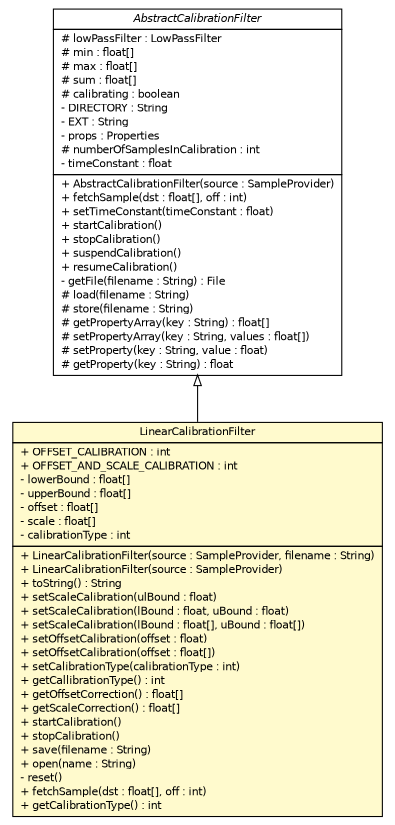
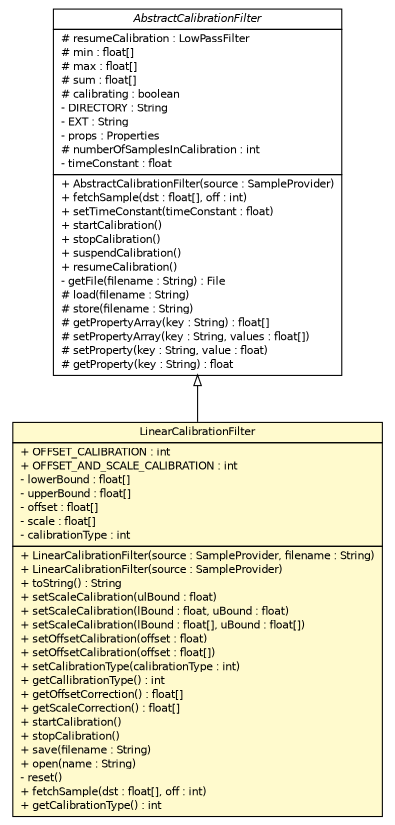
(142, 39) -> (155, 39)
